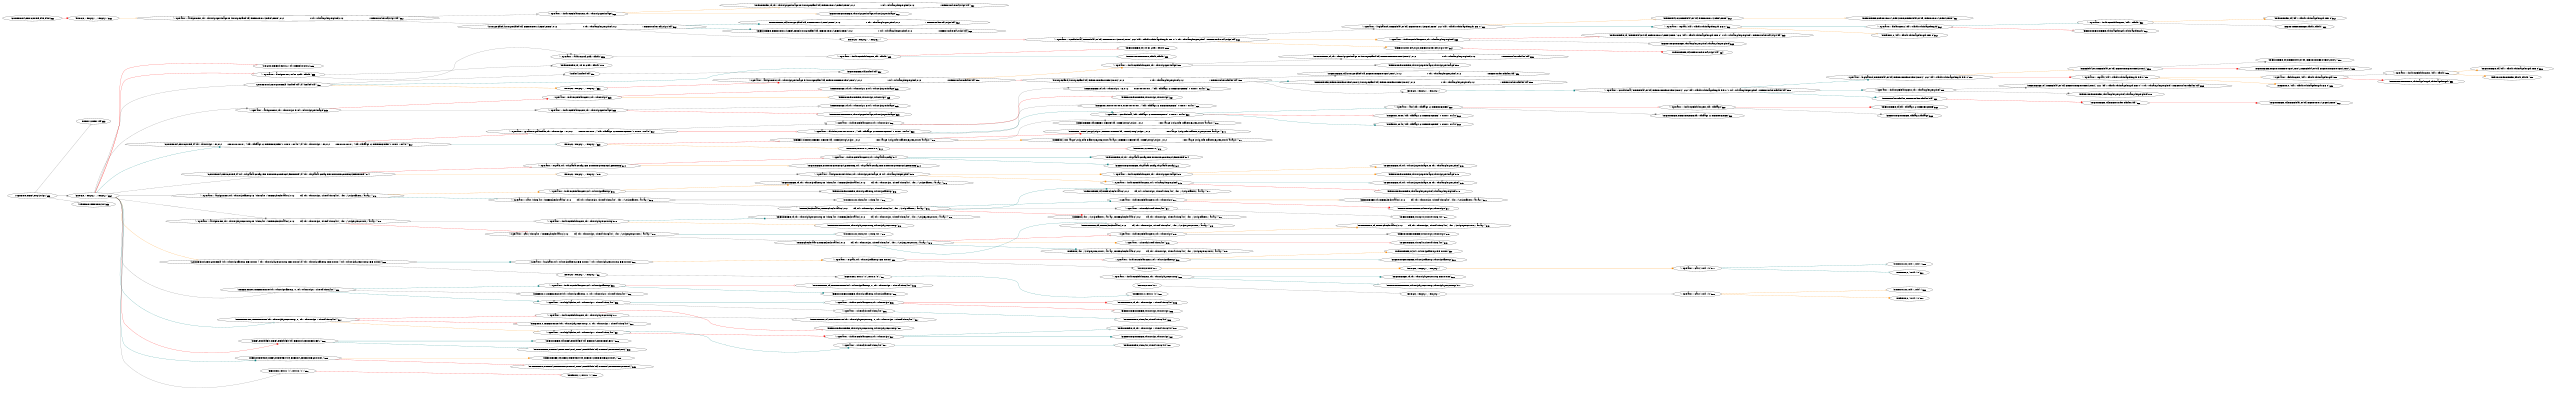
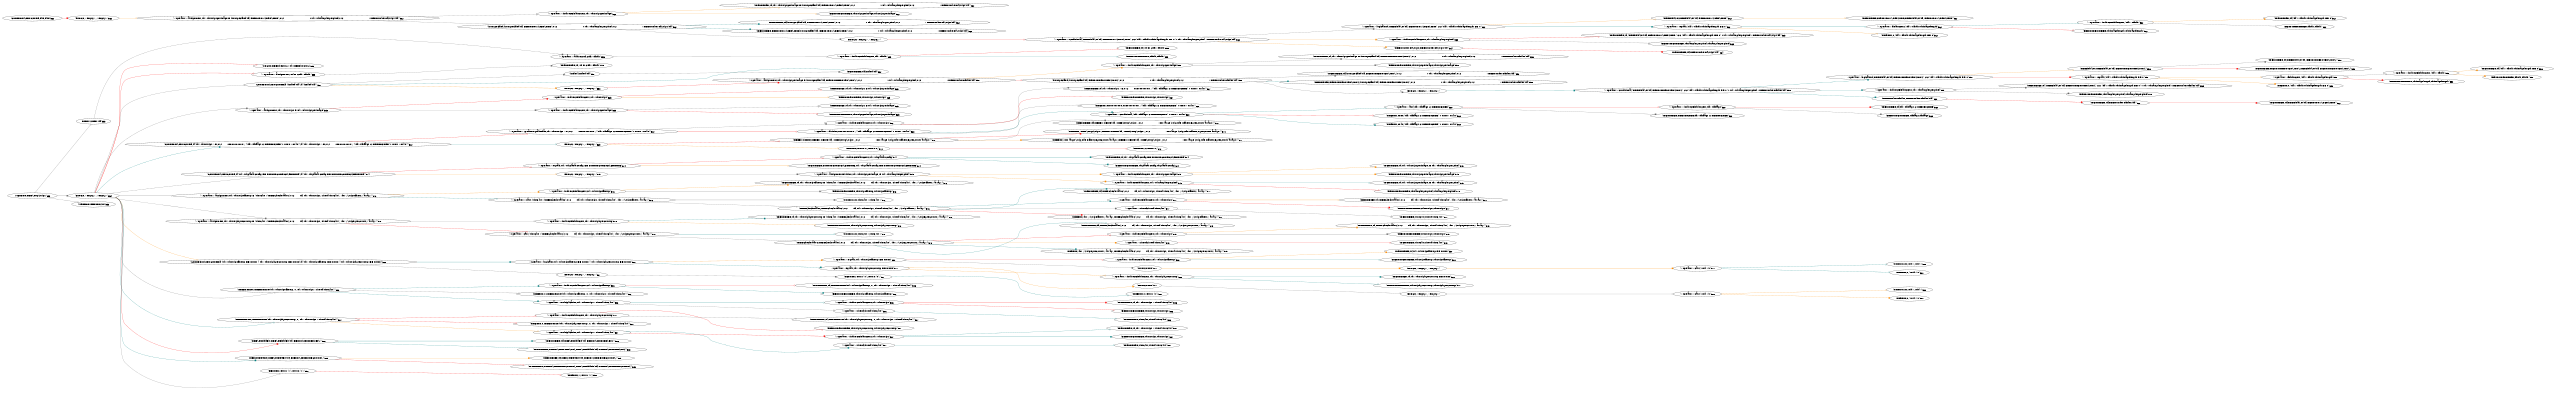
(445, 73) -> (309, 37)
none -> (864, 268)
